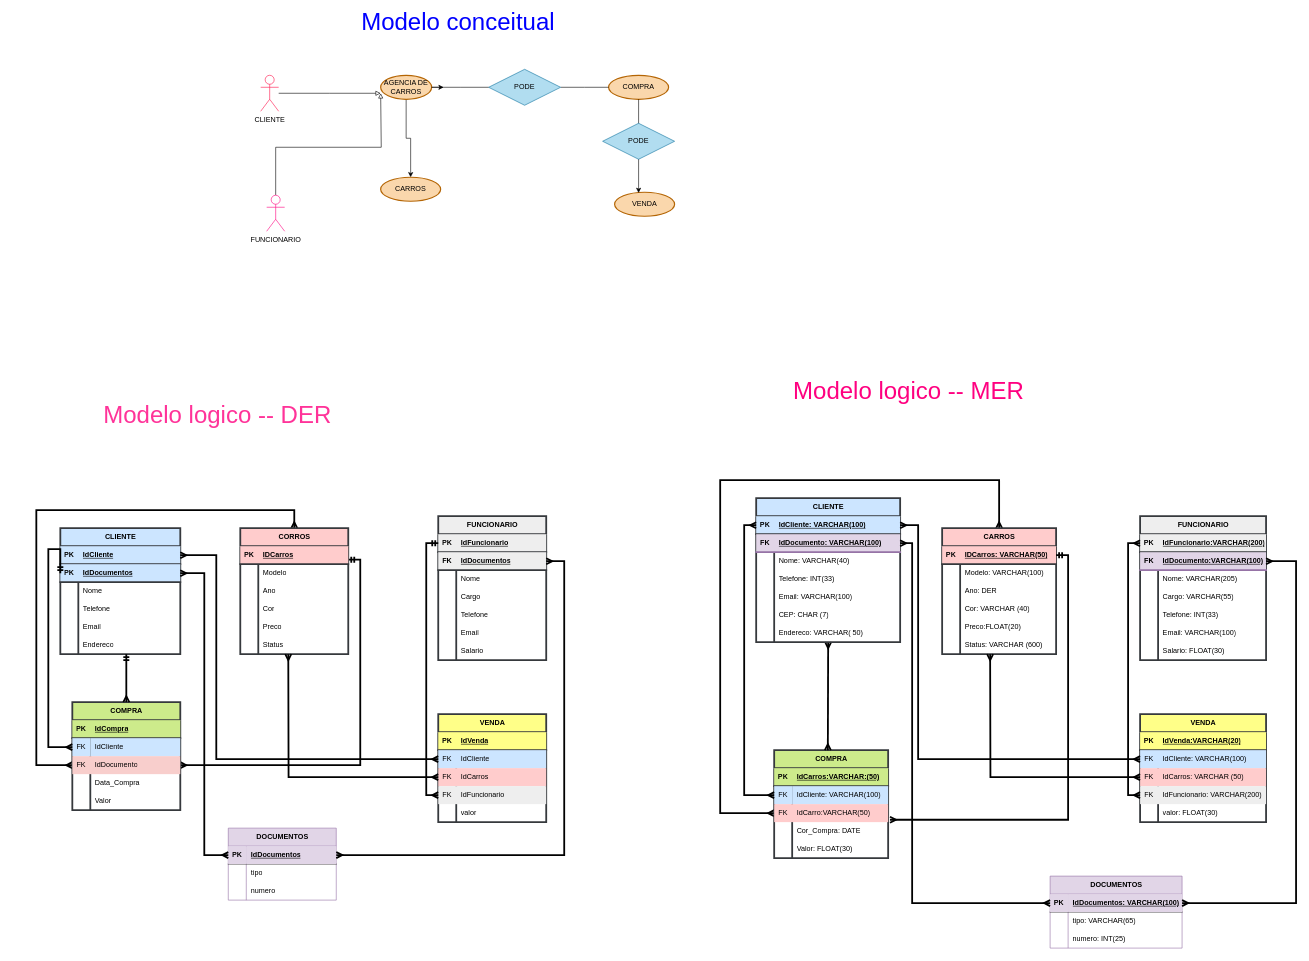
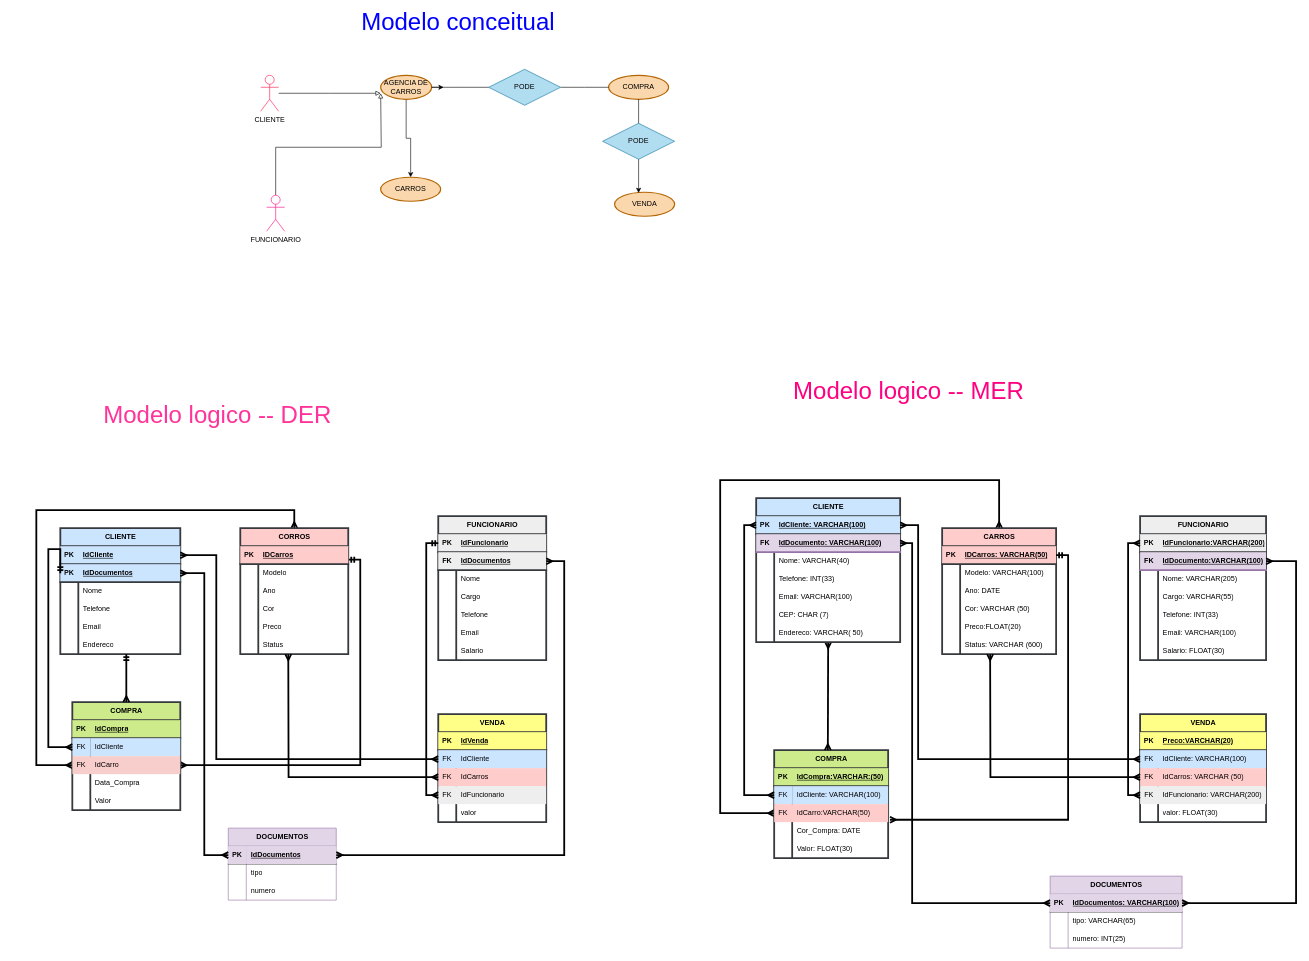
(979, 591) -> (981, 591)
(997, 609) -> (997, 609)
(1200, 741) -> (1196, 741)
(117, 765) -> (109, 765)
(838, 777) -> (838, 777)
